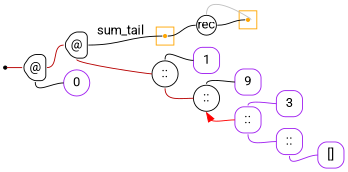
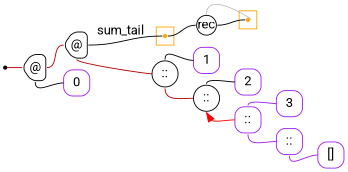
(248, 82) -> (248, 82)
(77, 83) -> (77, 83)
